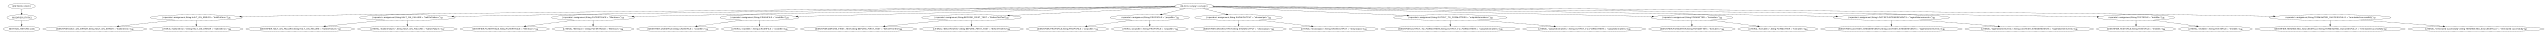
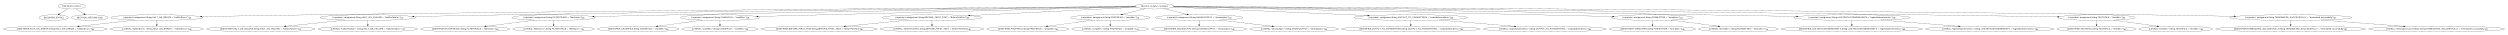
(22, 22) -> (80, 11)
